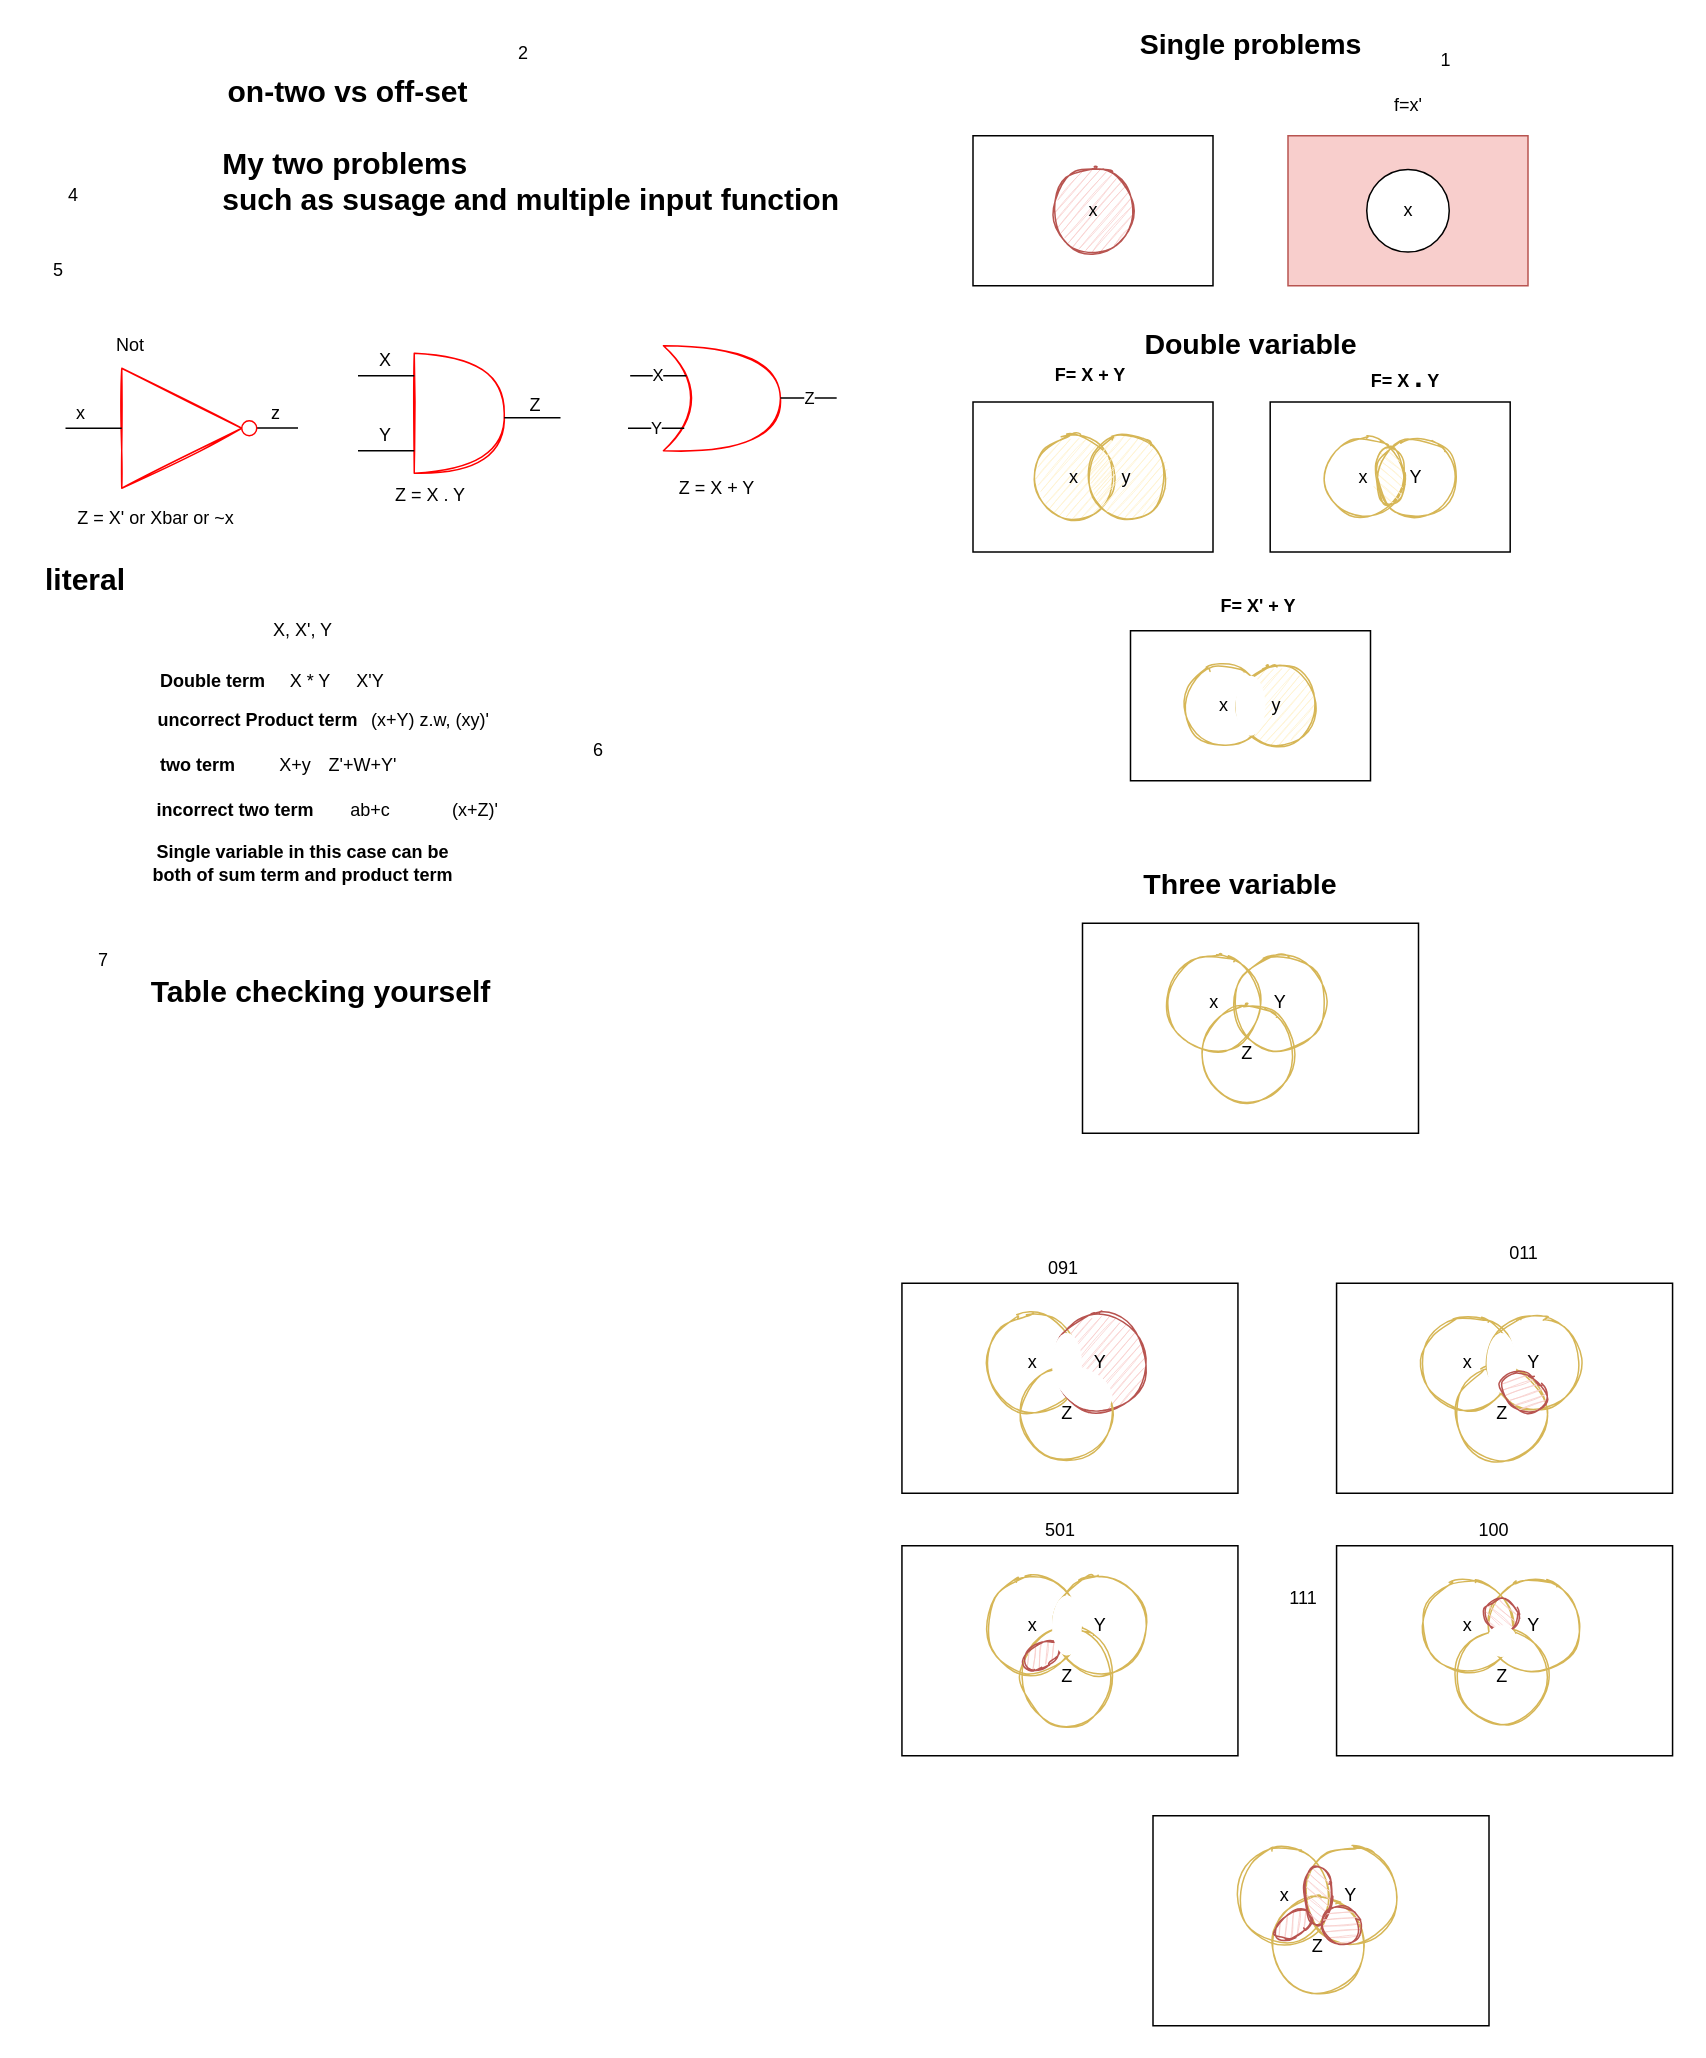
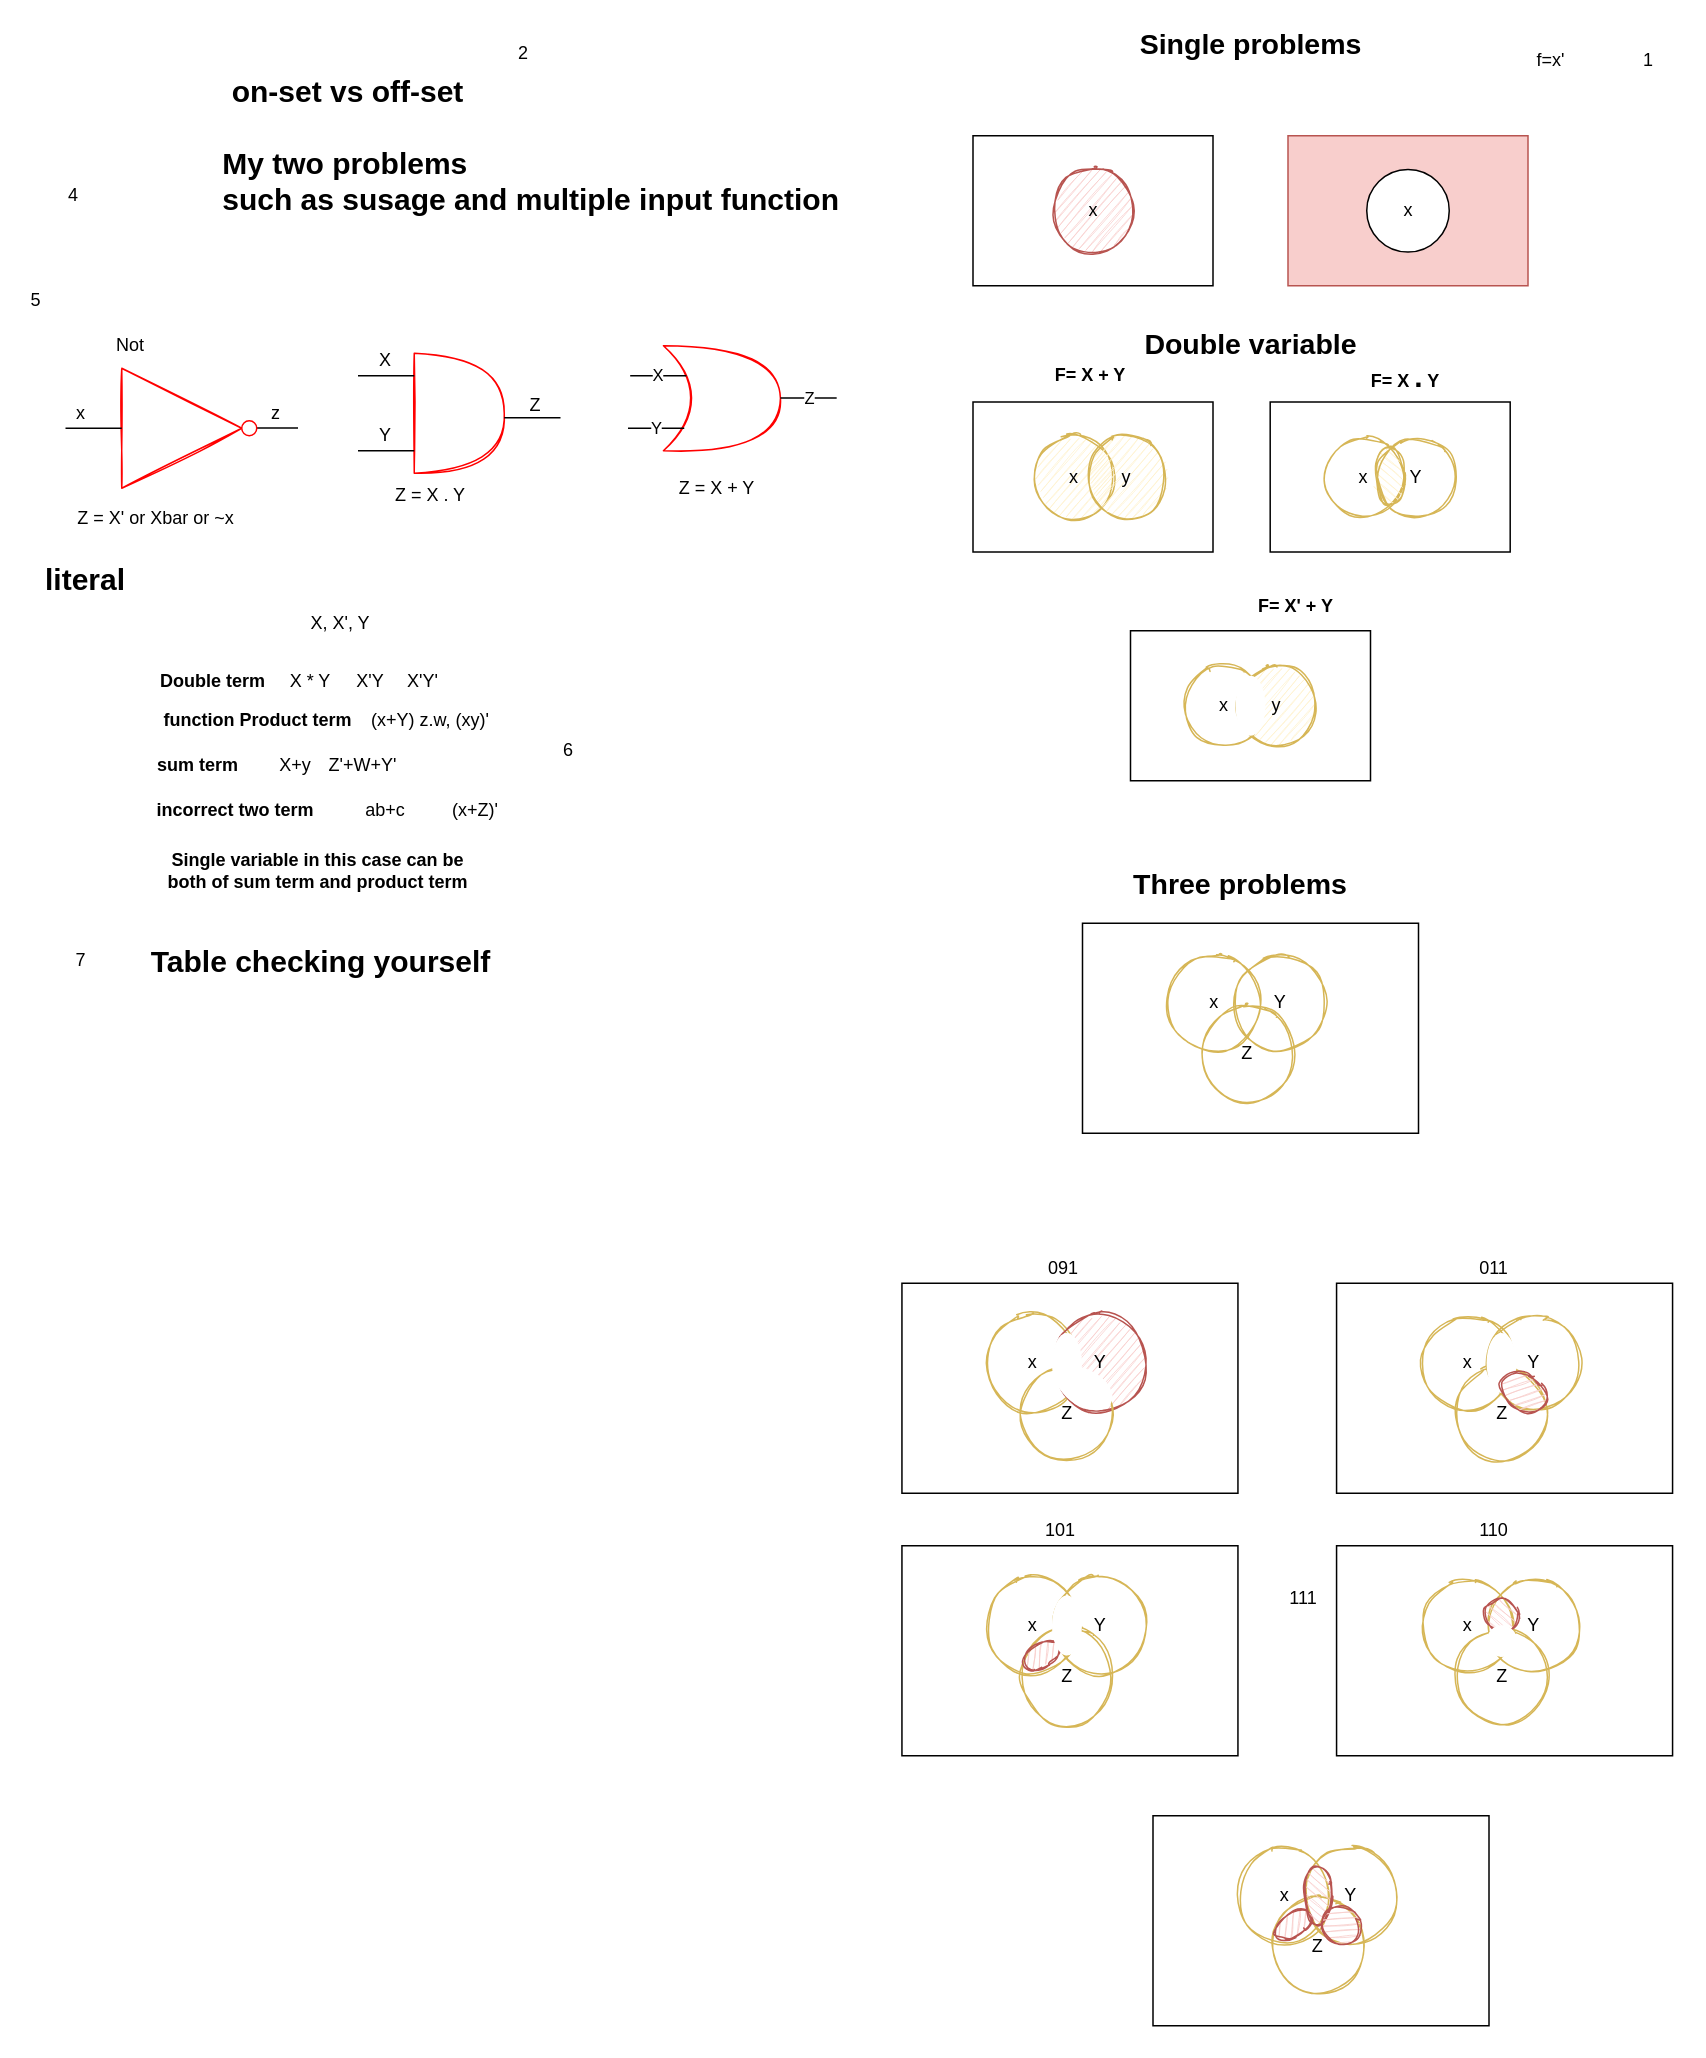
(1445, 61) -> (1648, 61)
(348, 91) -> (348, 91)
(1408, 106) -> (1550, 61)
(58, 271) -> (35, 301)
(1258, 607) -> (1295, 607)
(302, 631) -> (339, 623)
none -> (422, 681)
(258, 721) -> (258, 721)
(598, 751) -> (568, 751)
(198, 766) -> (198, 766)
(369, 811) -> (384, 811)
(302, 863) -> (317, 871)
(1241, 886) -> (1241, 886)
(103, 961) -> (80, 961)
(320, 991) -> (320, 961)
(1524, 1253) -> (1494, 1268)
(1061, 1531) -> (1061, 1531)
(1494, 1531) -> (1494, 1531)
